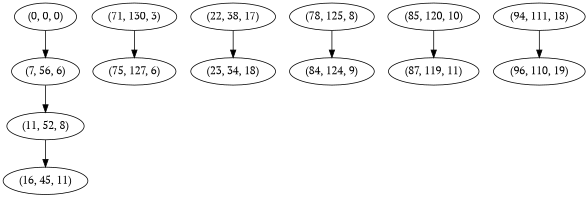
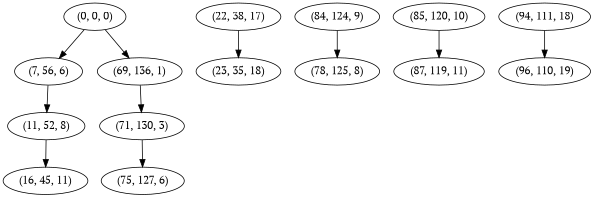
(332, 40) -> (337, 40)
none -> (140, 71)
(233, 71) -> (238, 71)
